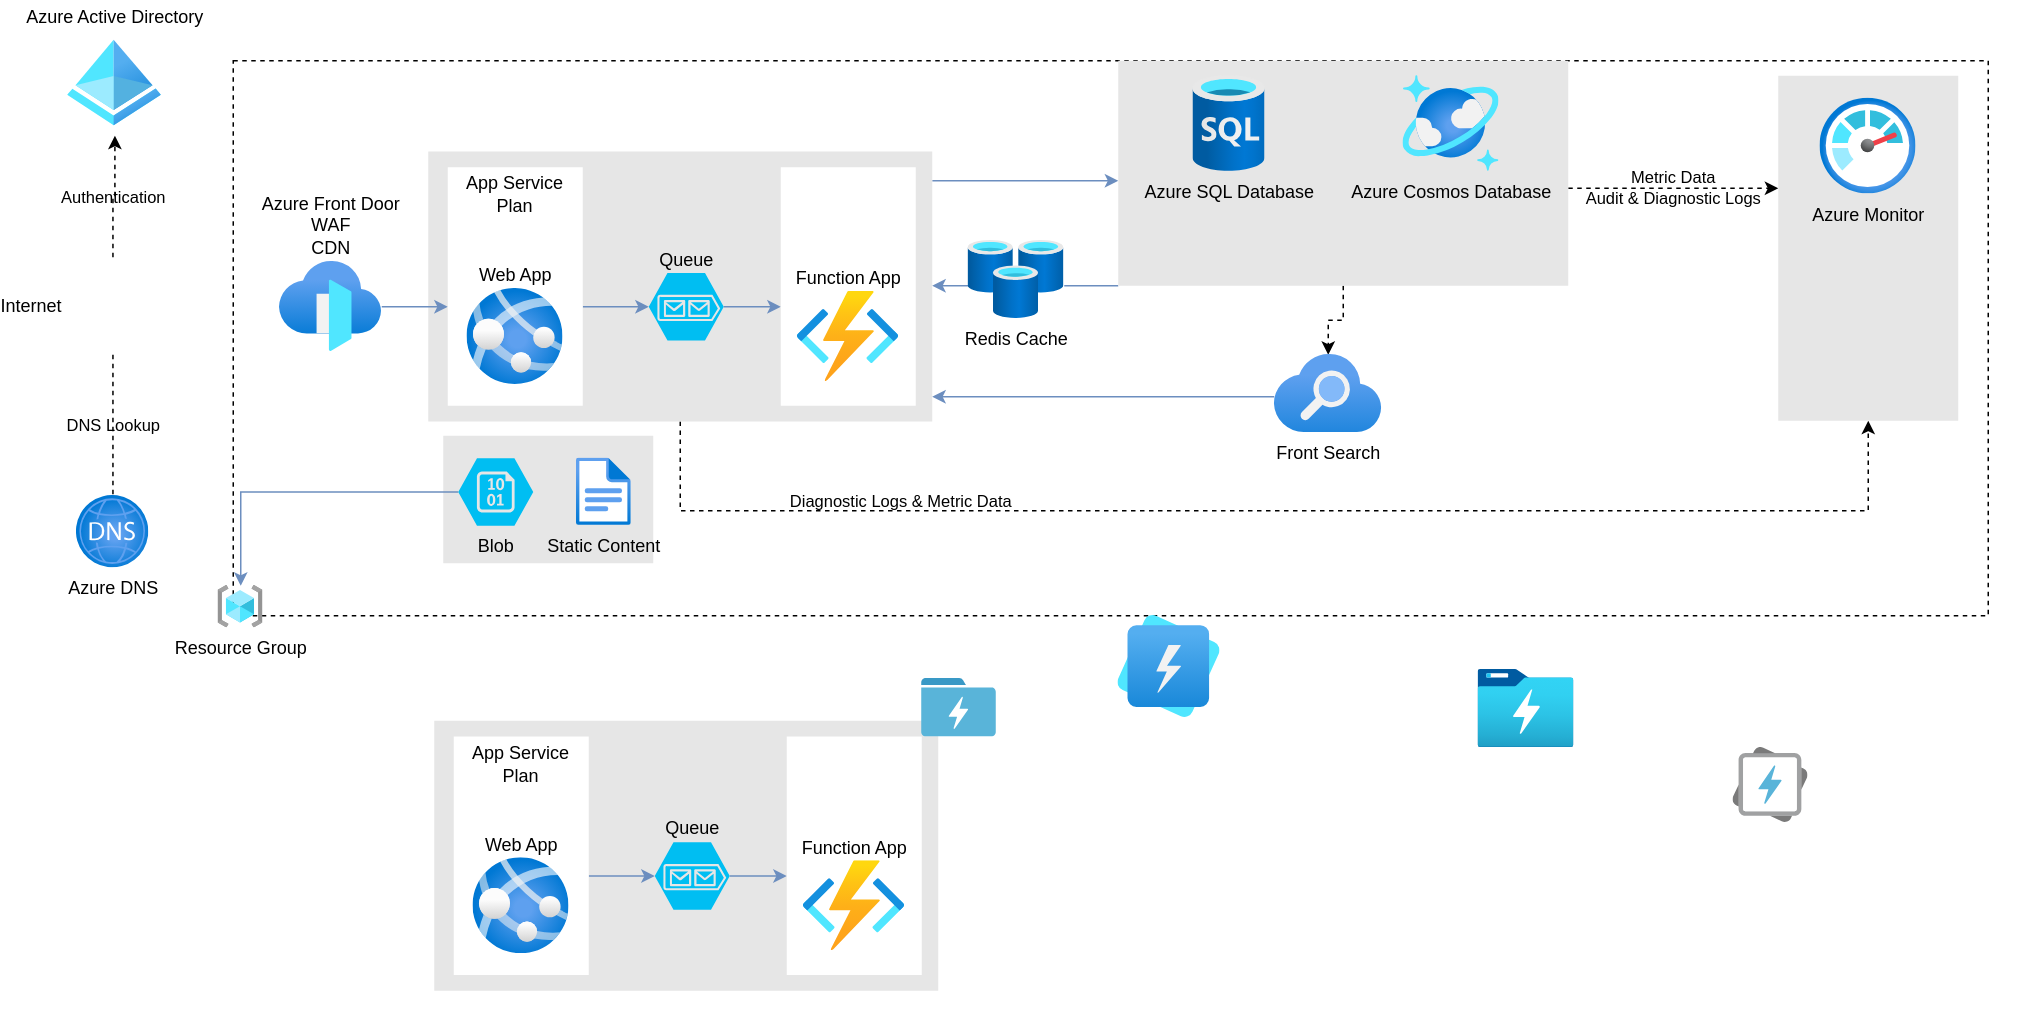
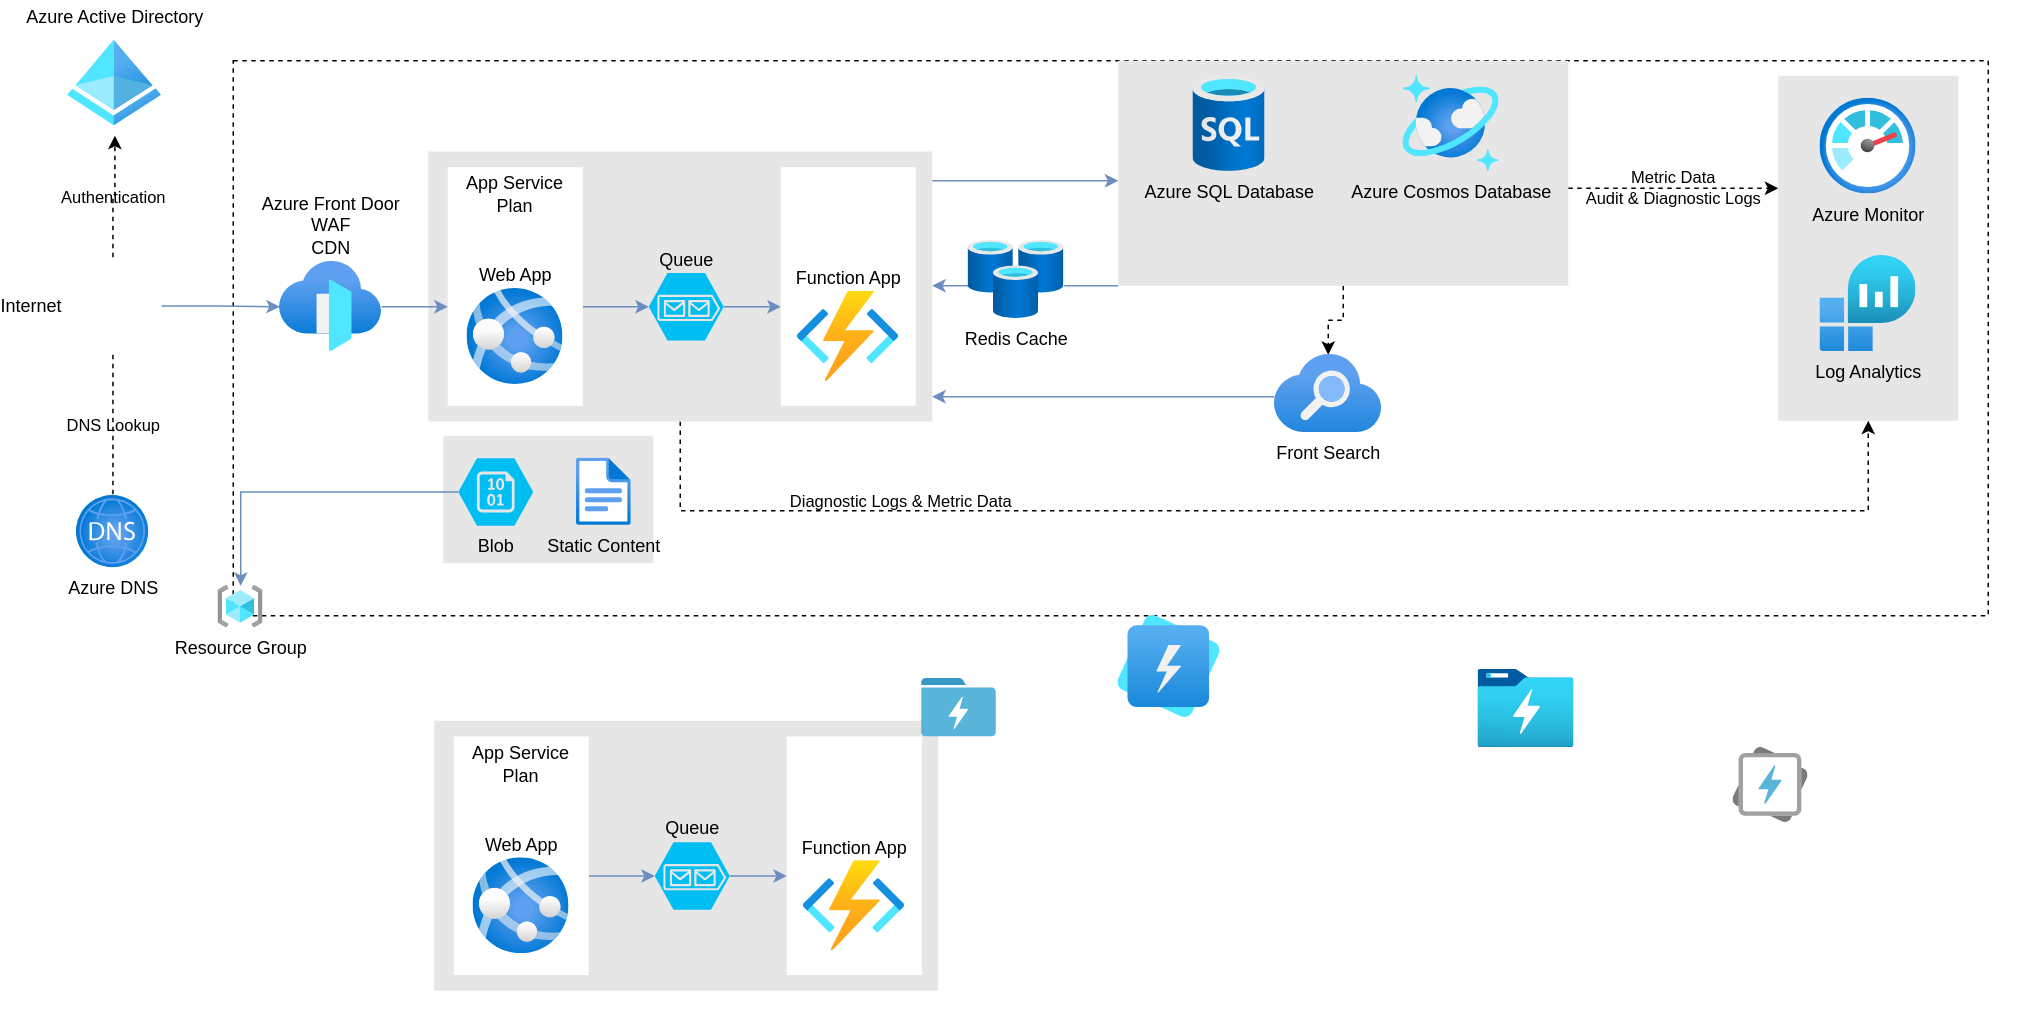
none -> (1868, 304)
none -> (216, 306)
